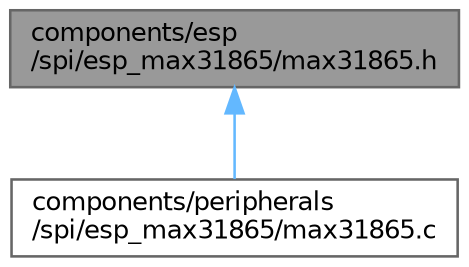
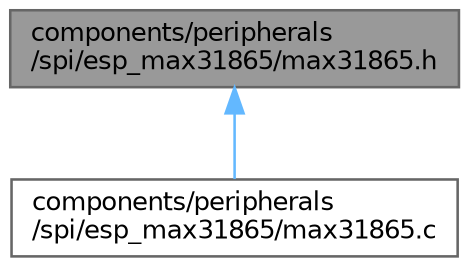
(235, 49) -> (235, 49)
